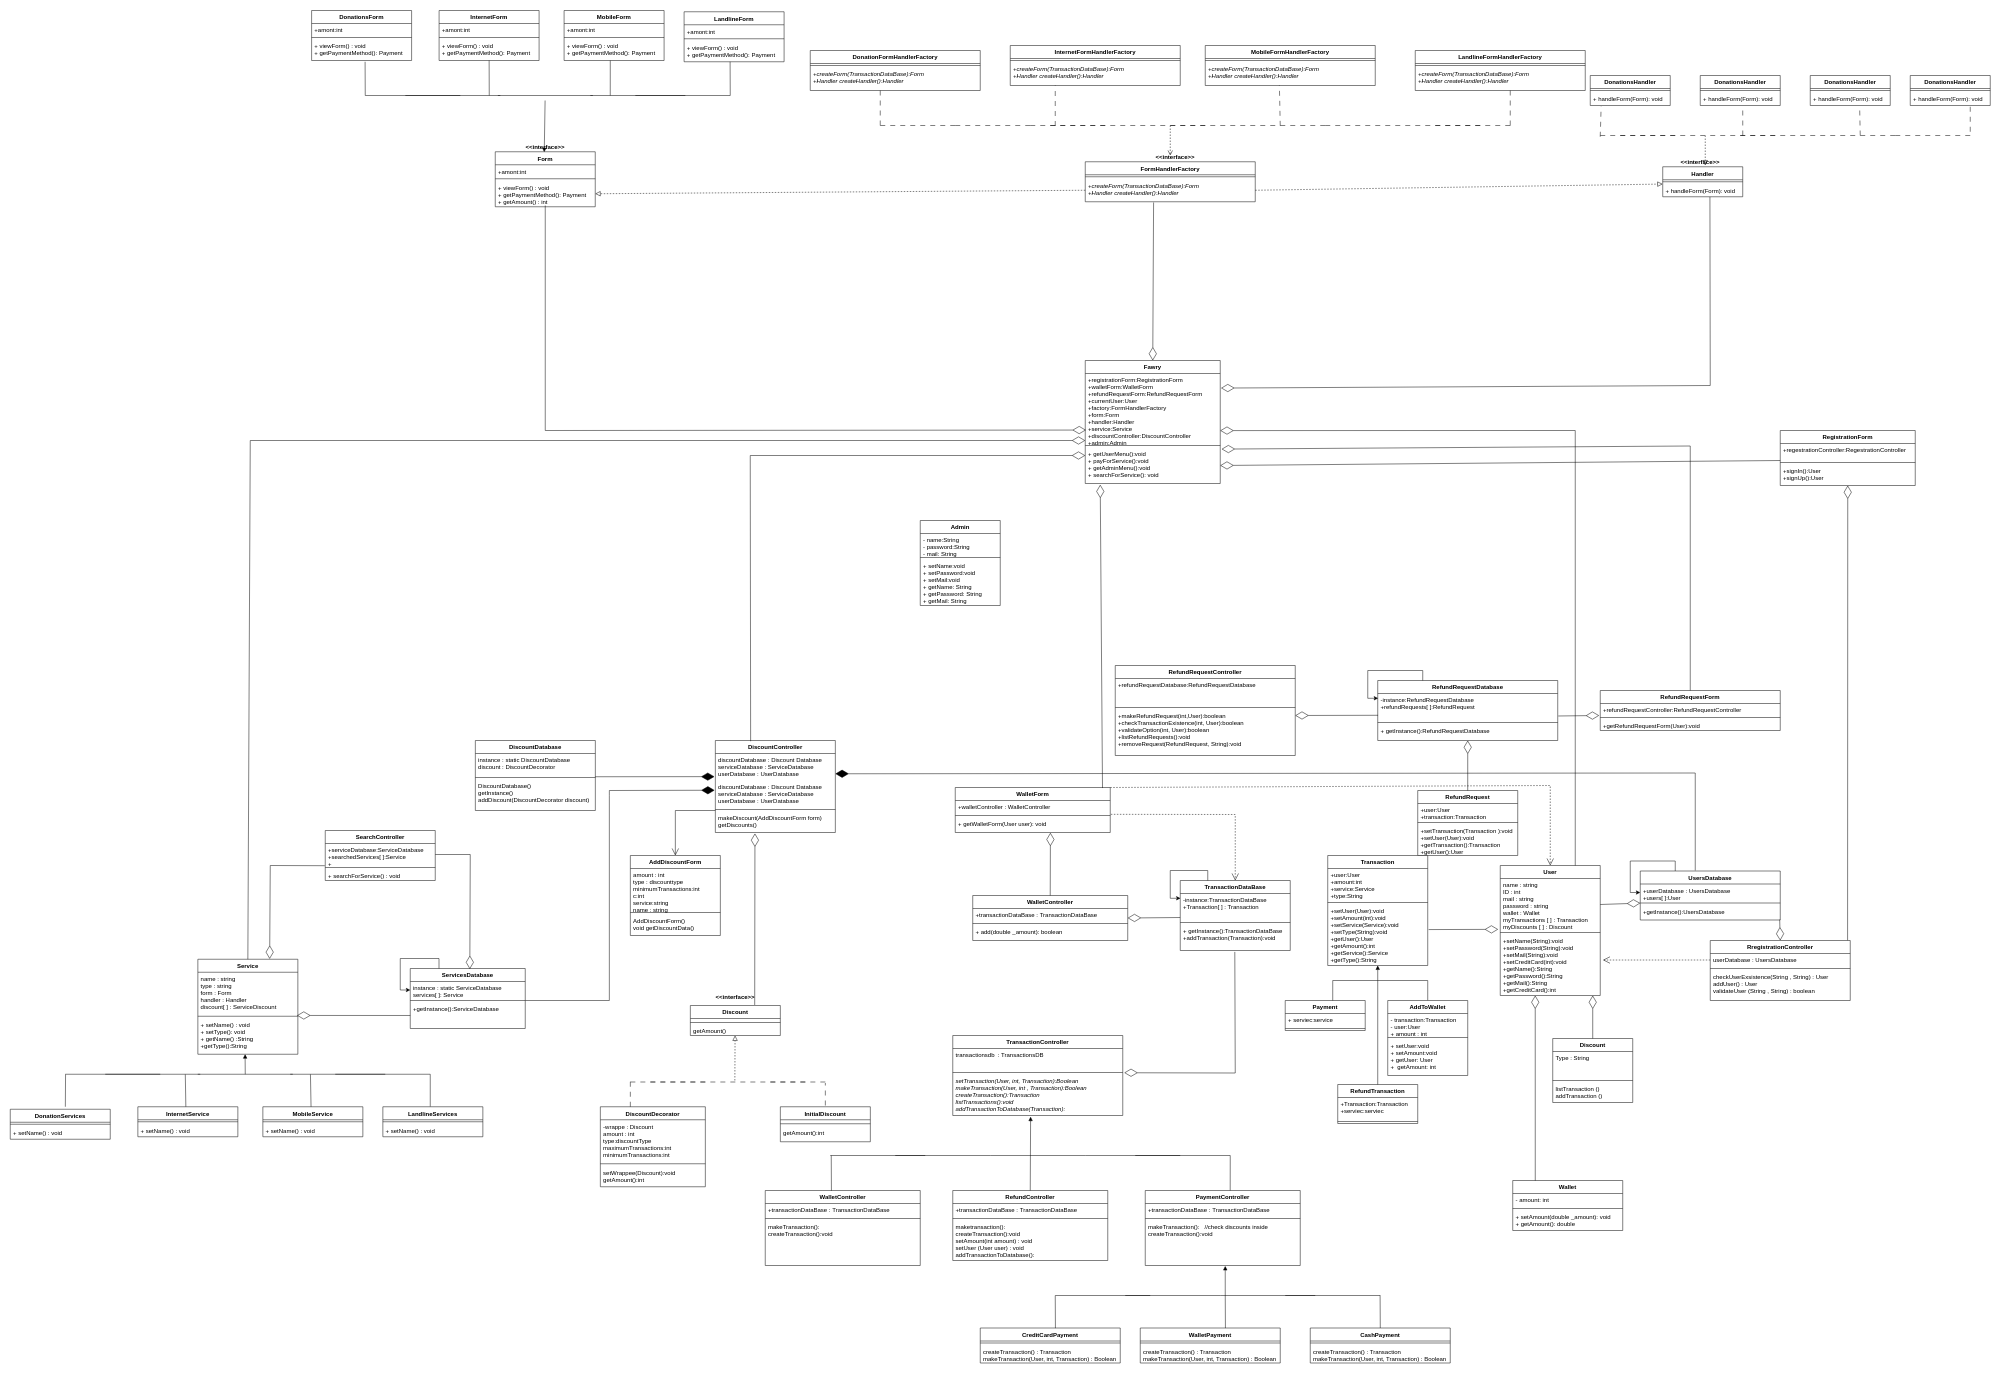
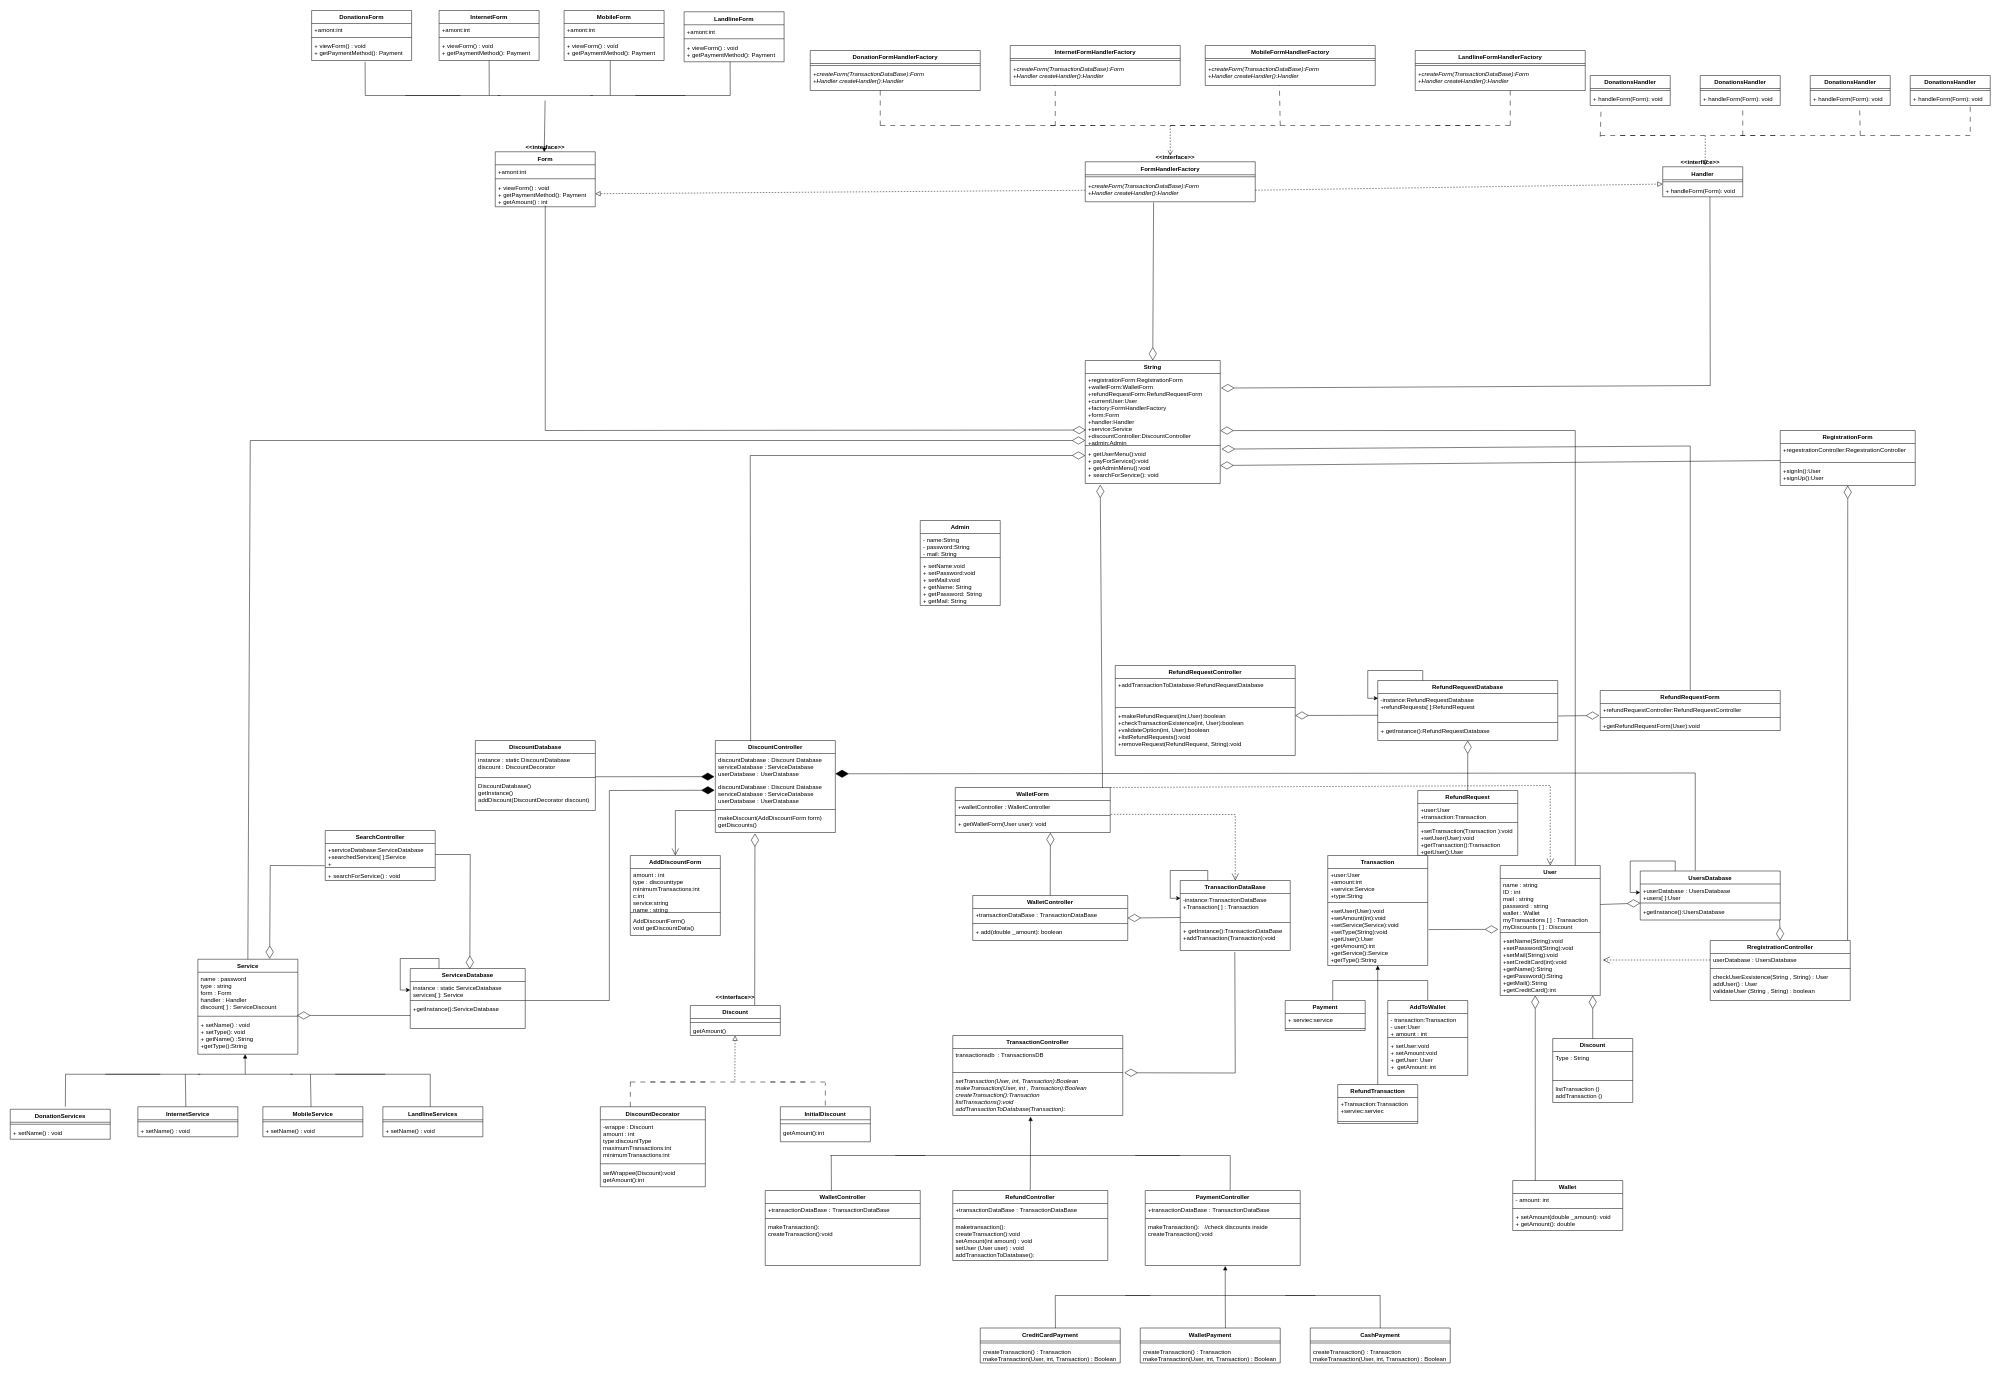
(1153, 367) -> (1153, 367)
(1191, 685) -> (1195, 685)
(219, 979) -> (223, 979)
